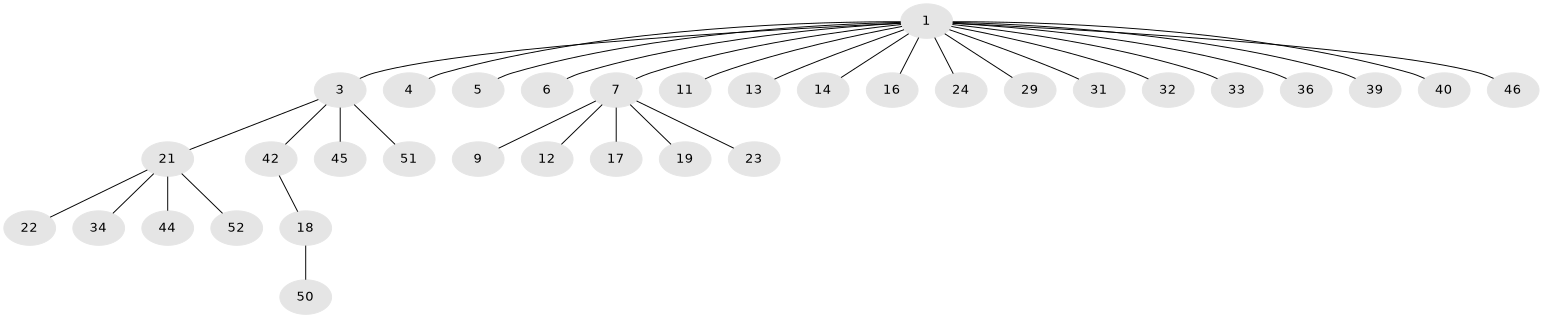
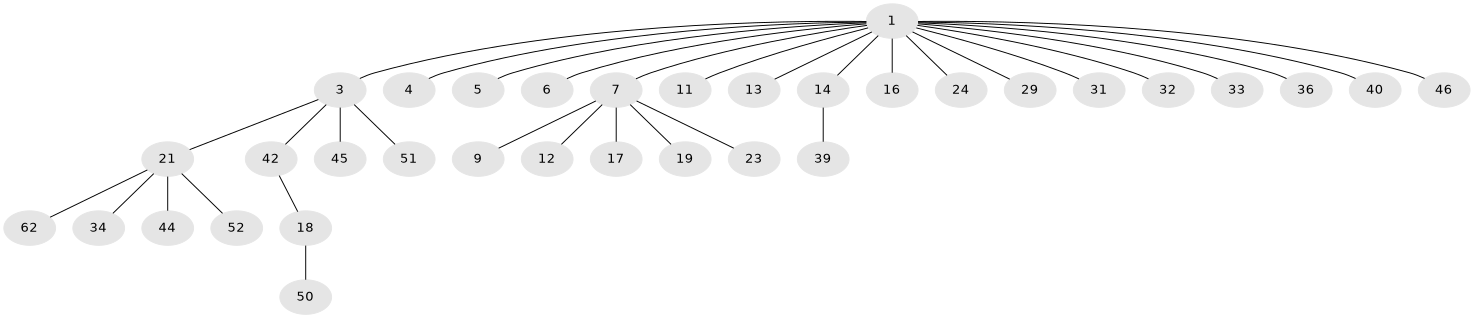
(1217, 46) -> (823, 125)
(30, 228) -> (30, 228)
